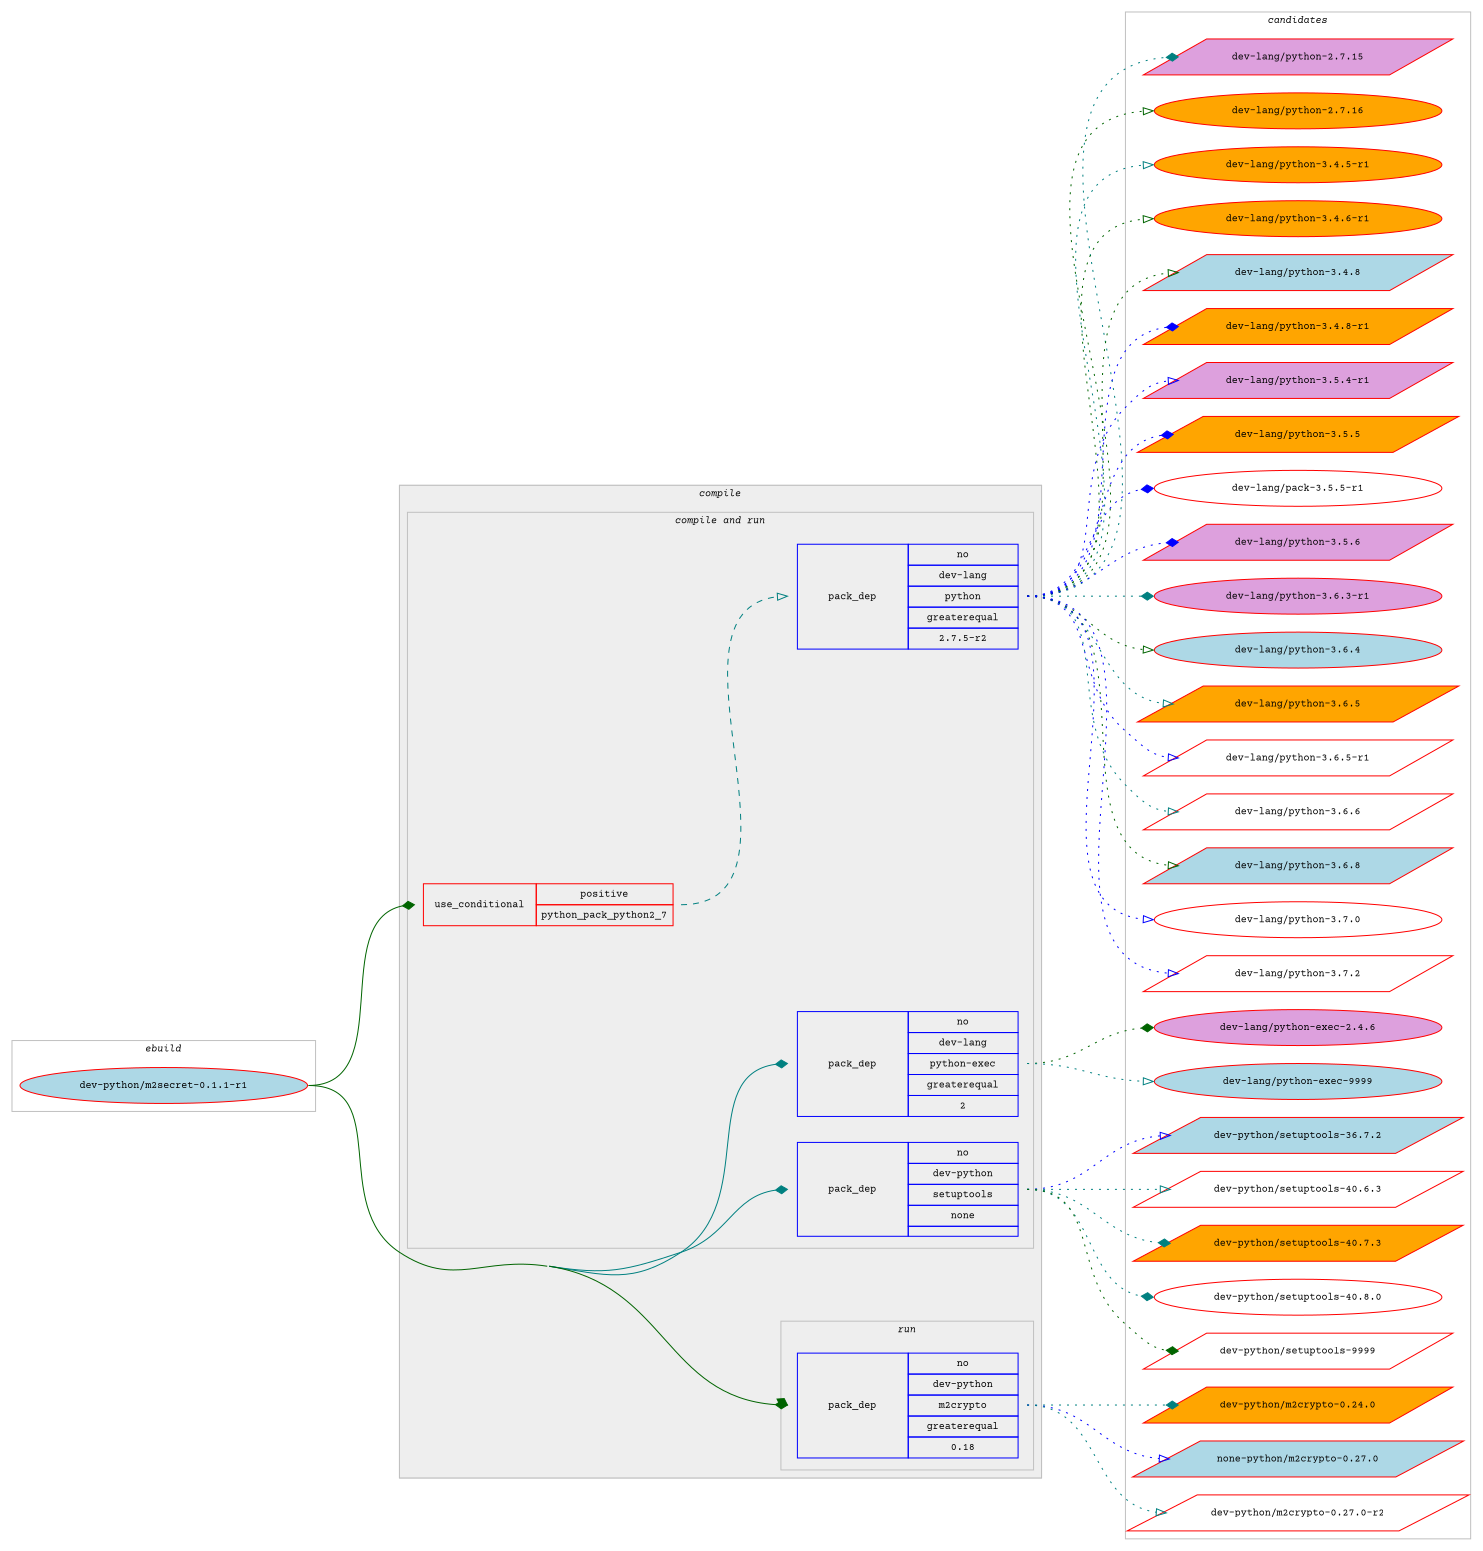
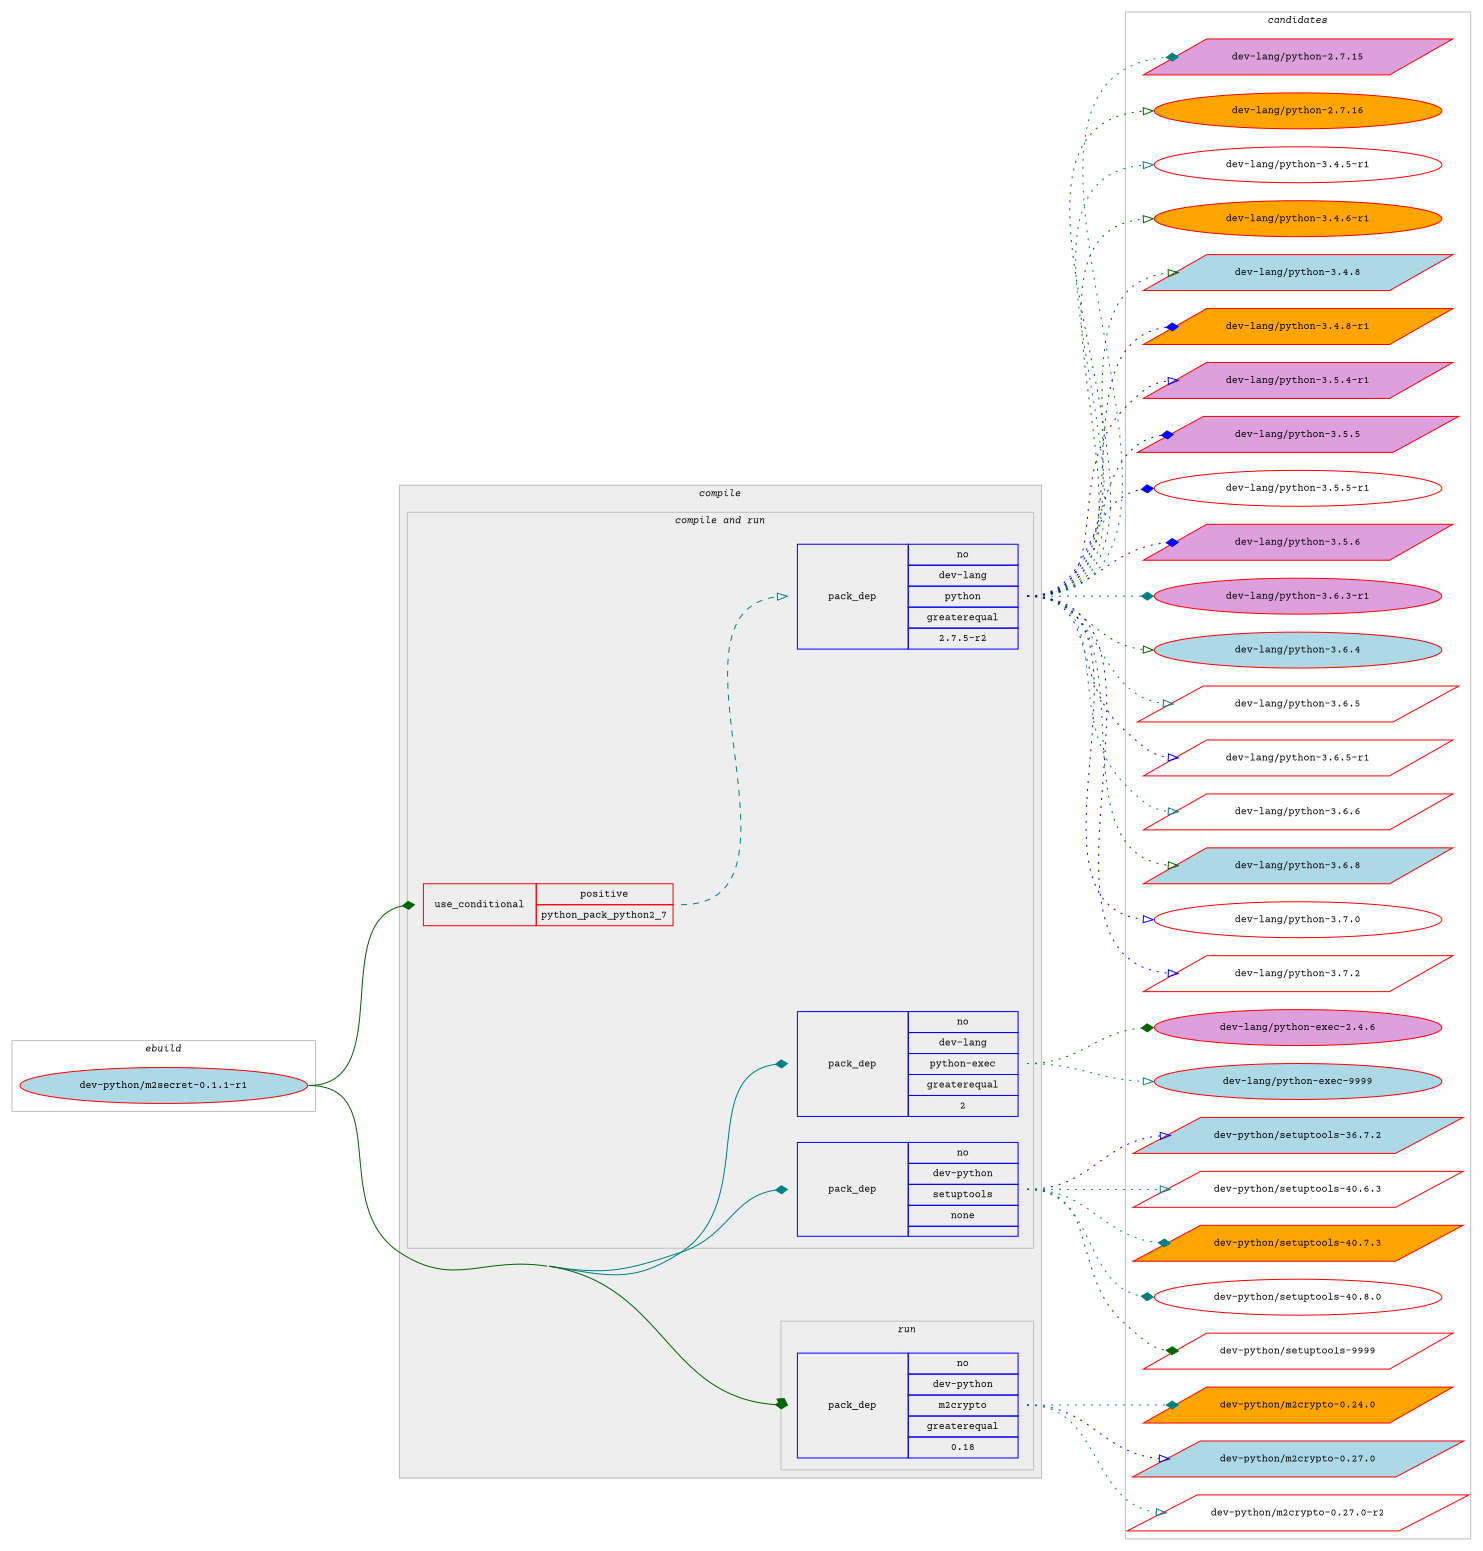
(1298, 165) -> (1298, 165)
(1298, 434) -> (1298, 434)
(1298, 488) -> (1298, 488)
(1298, 704) -> (1298, 704)
(1298, 1459) -> (1298, 1459)
